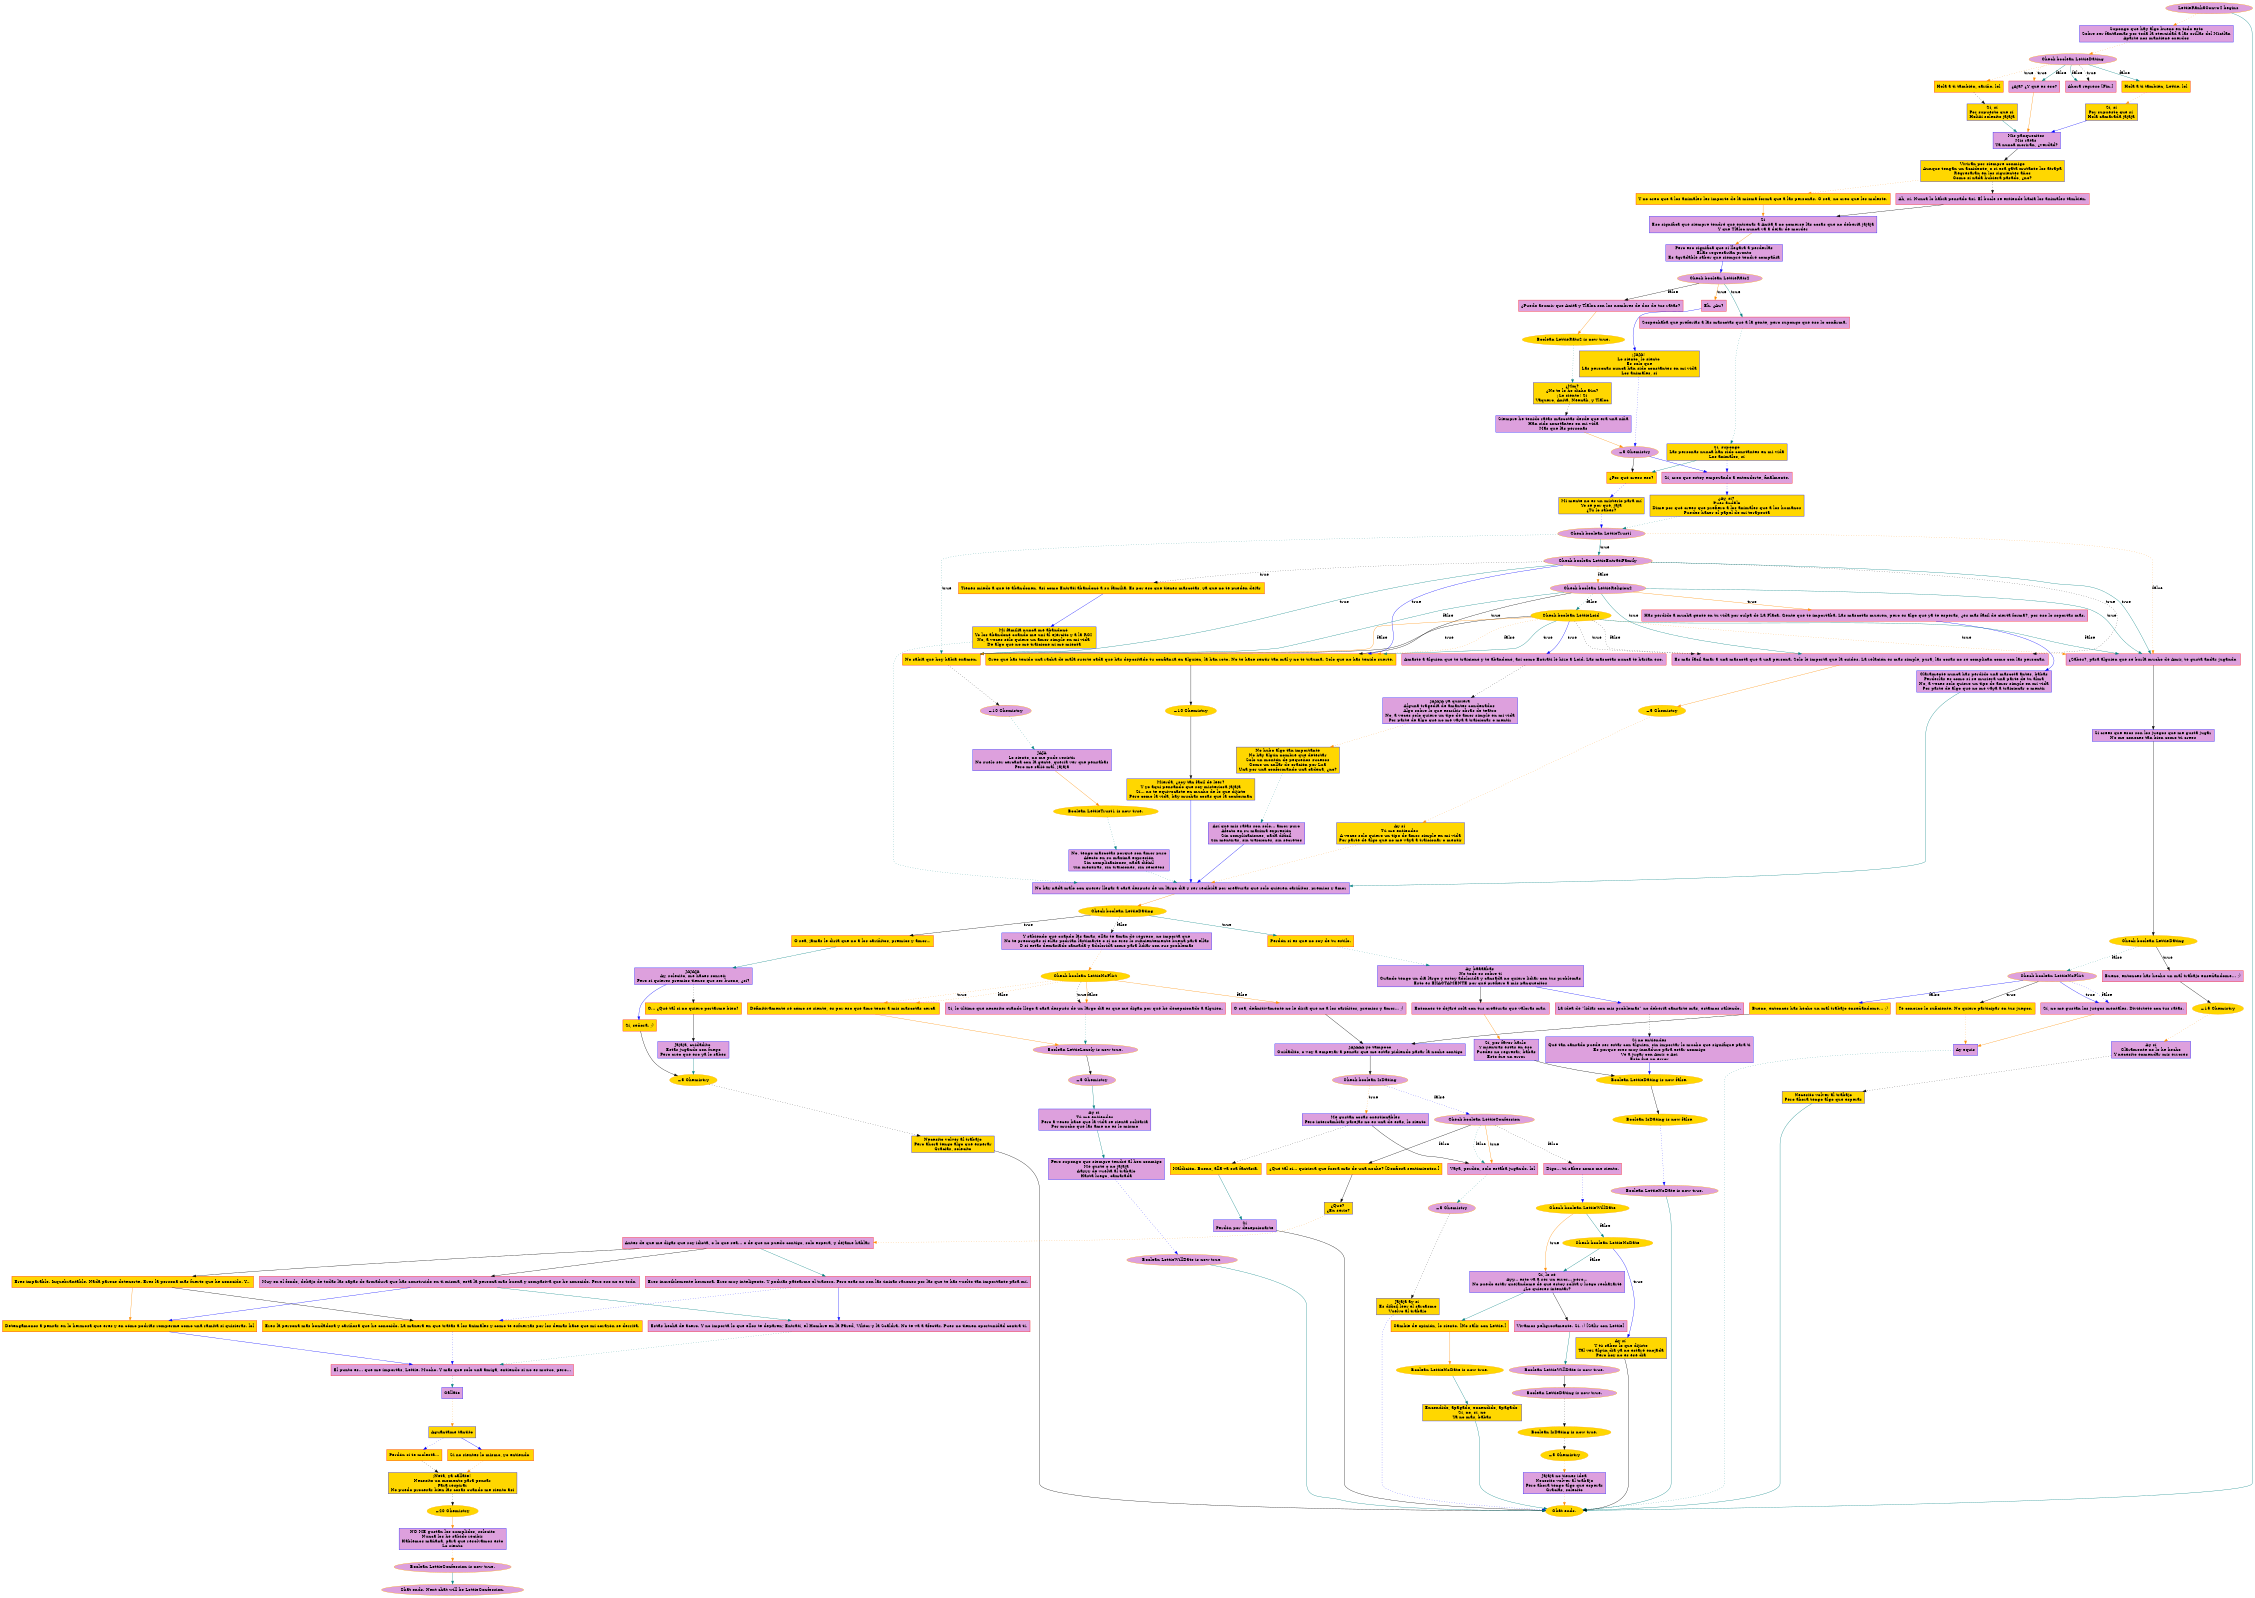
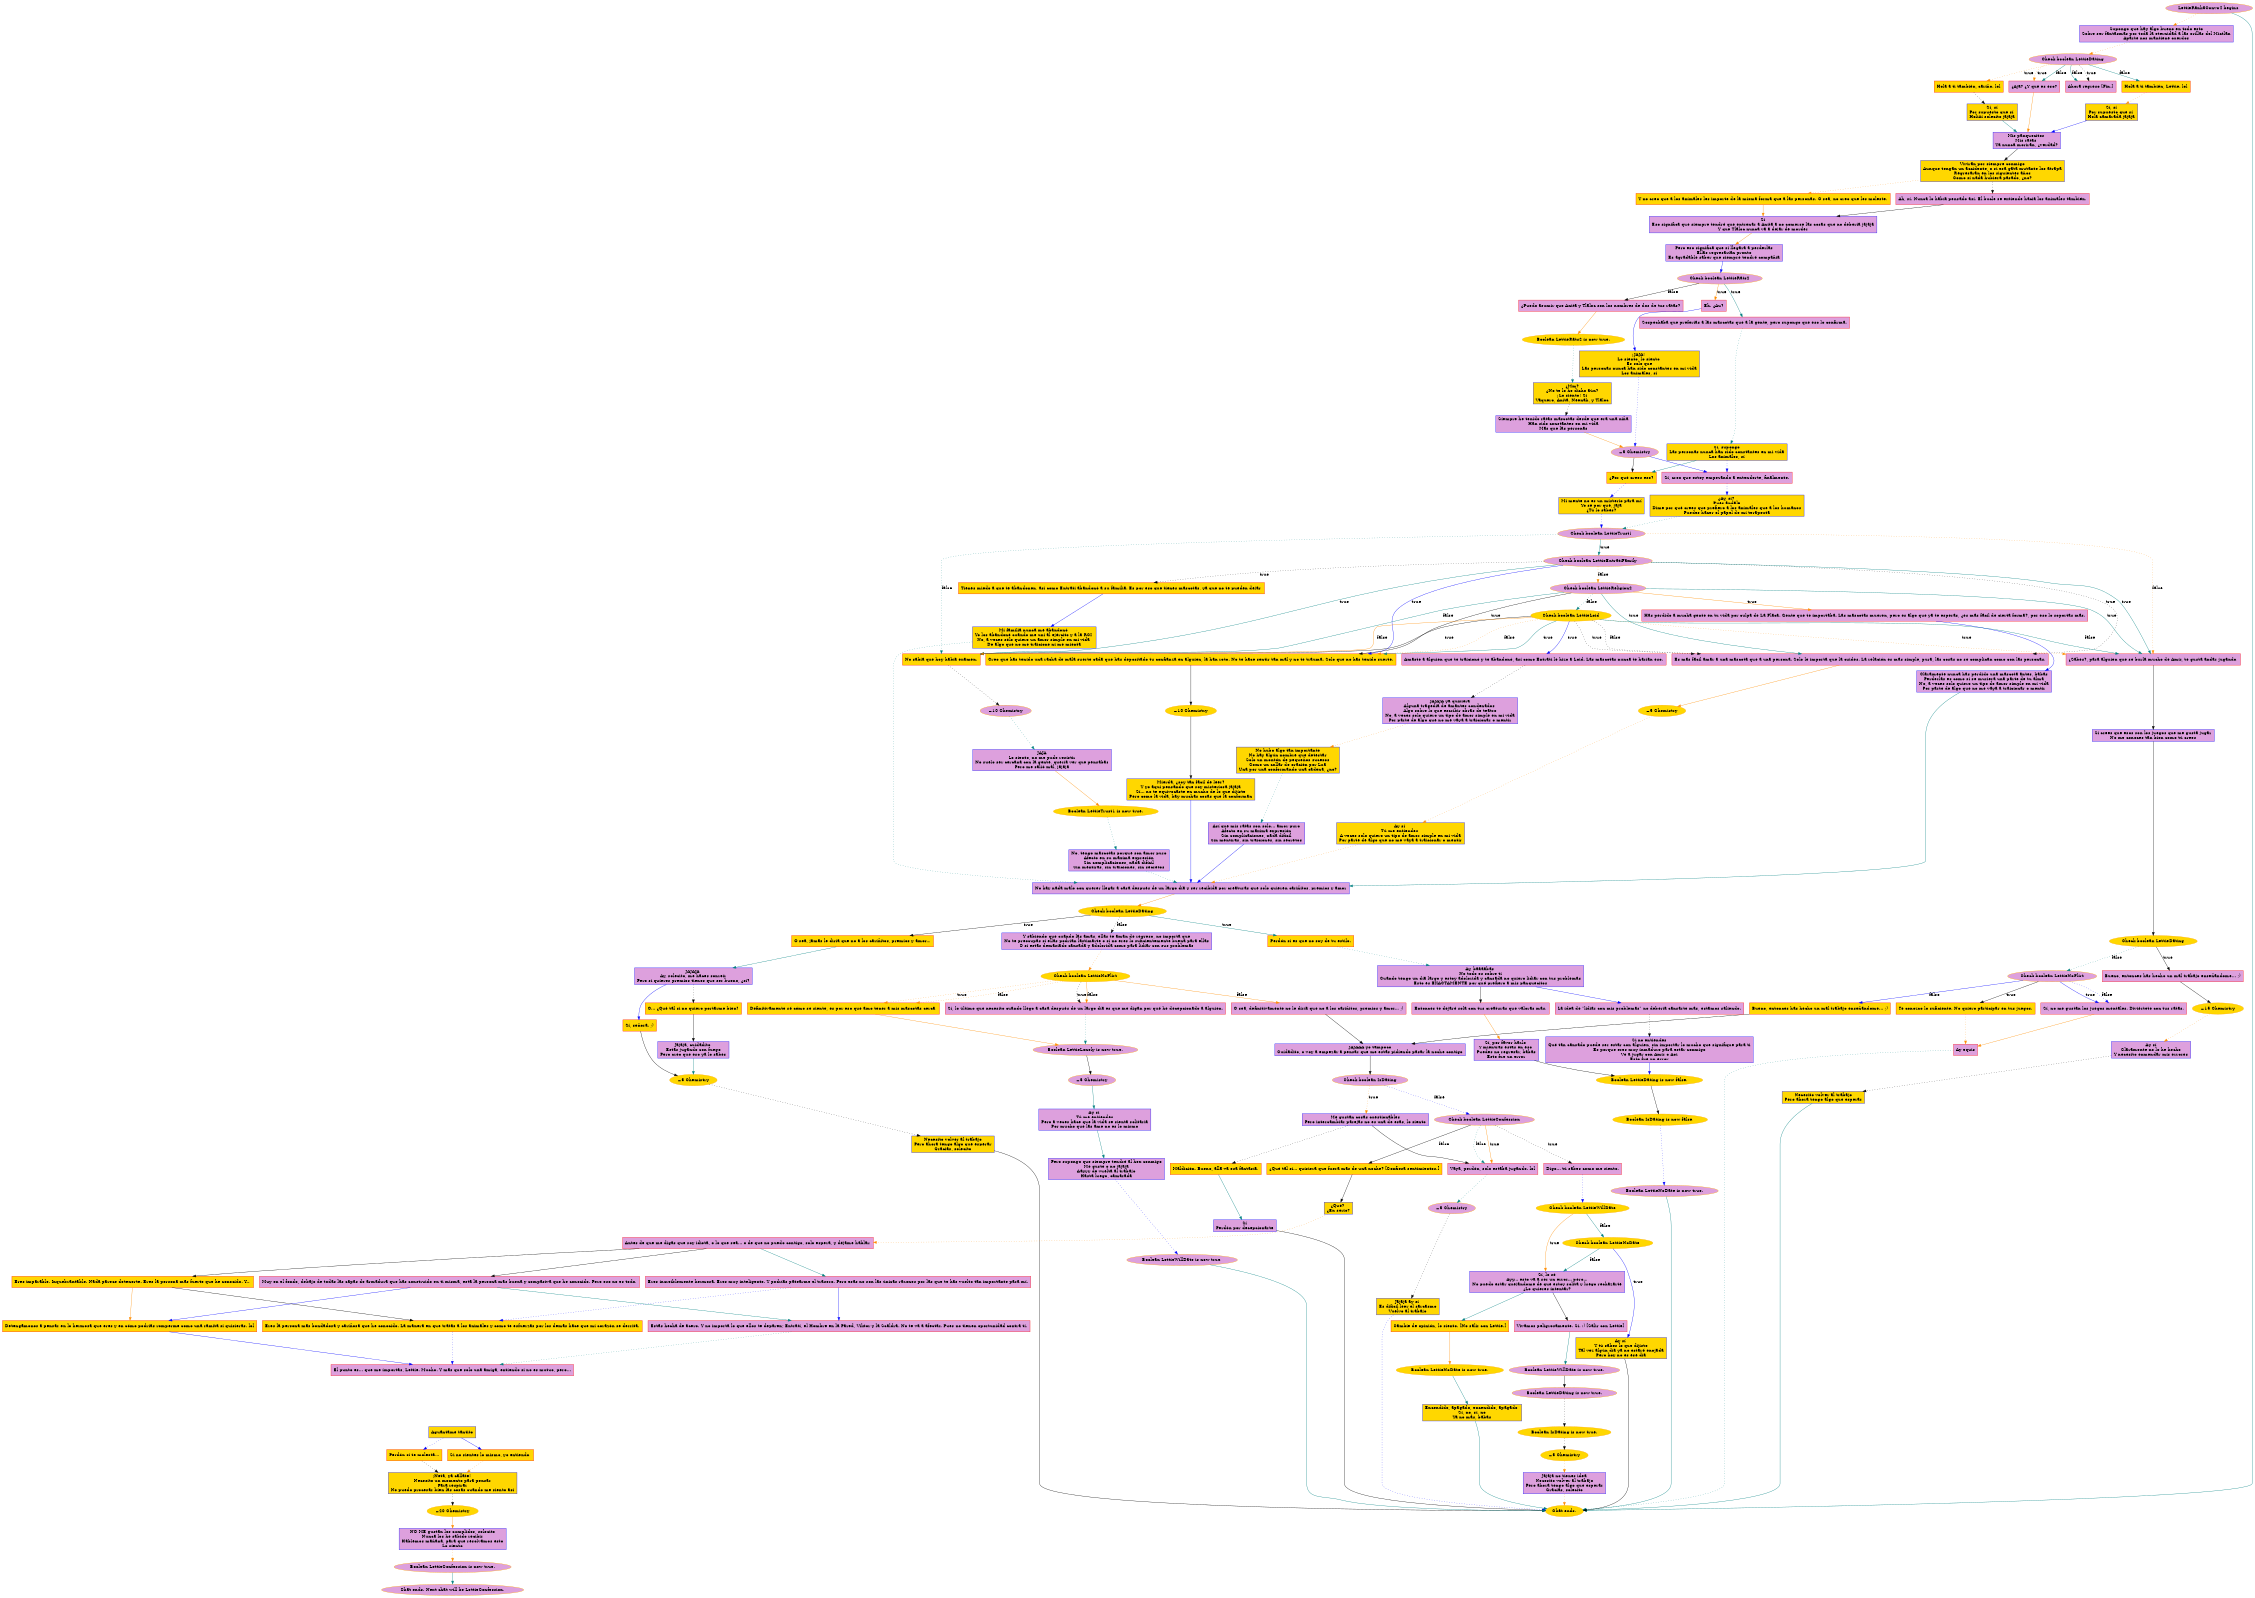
(947, 588) -> (947, 588)
(1966, 1050) -> (1966, 1050)
(1553, 1144) -> (1553, 1144)
(452, 1393) -> none
